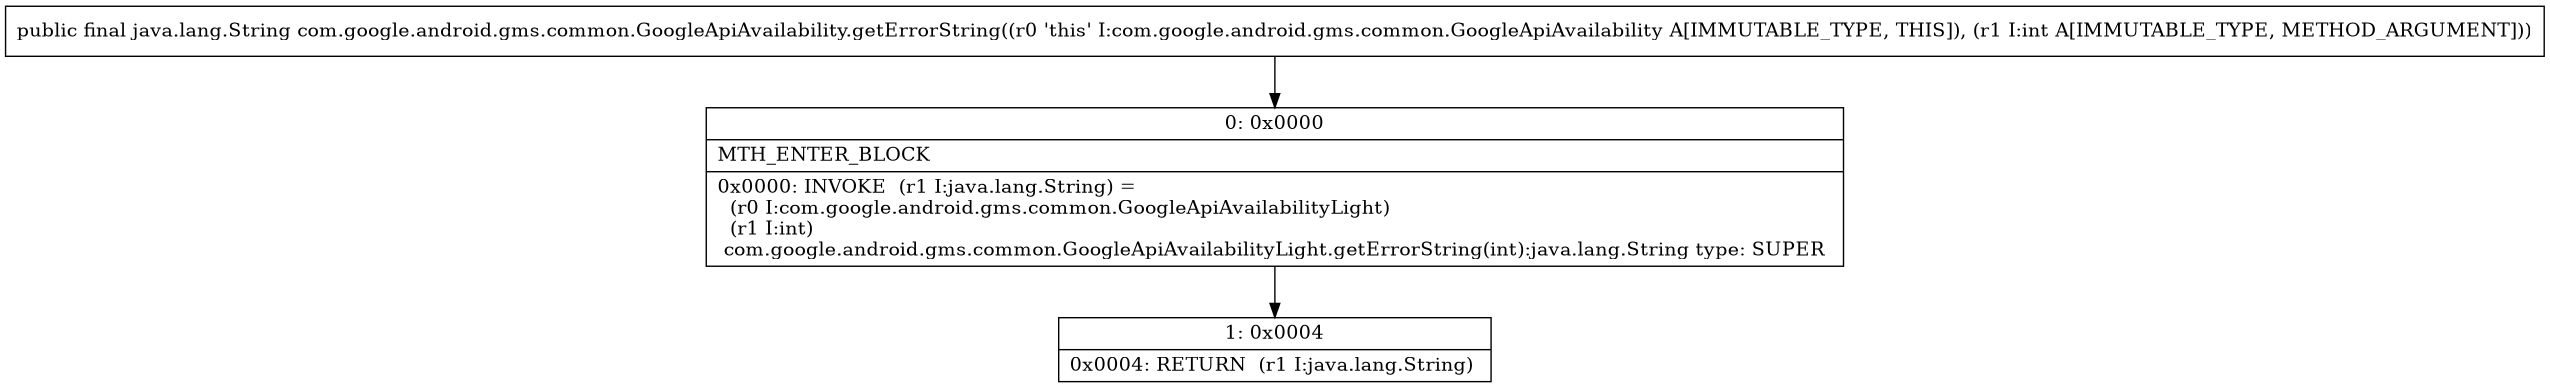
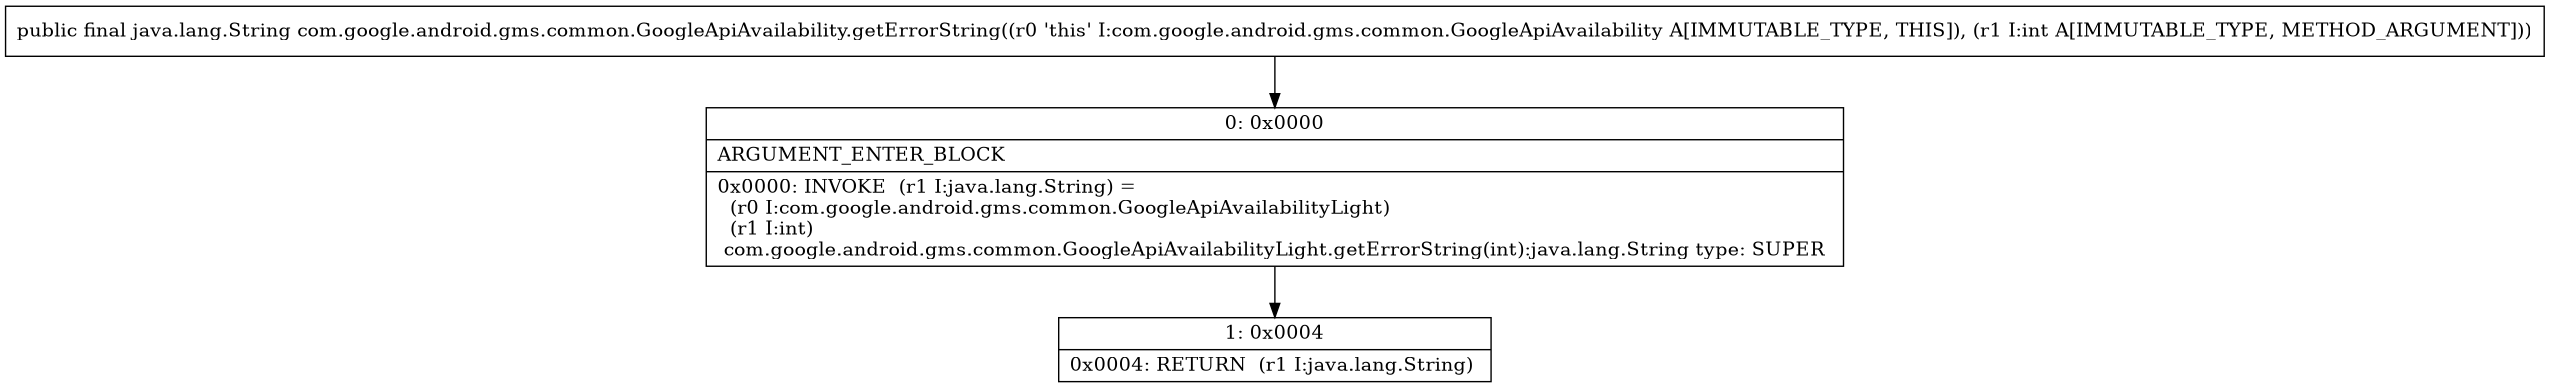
(824, 155) -> (862, 155)
